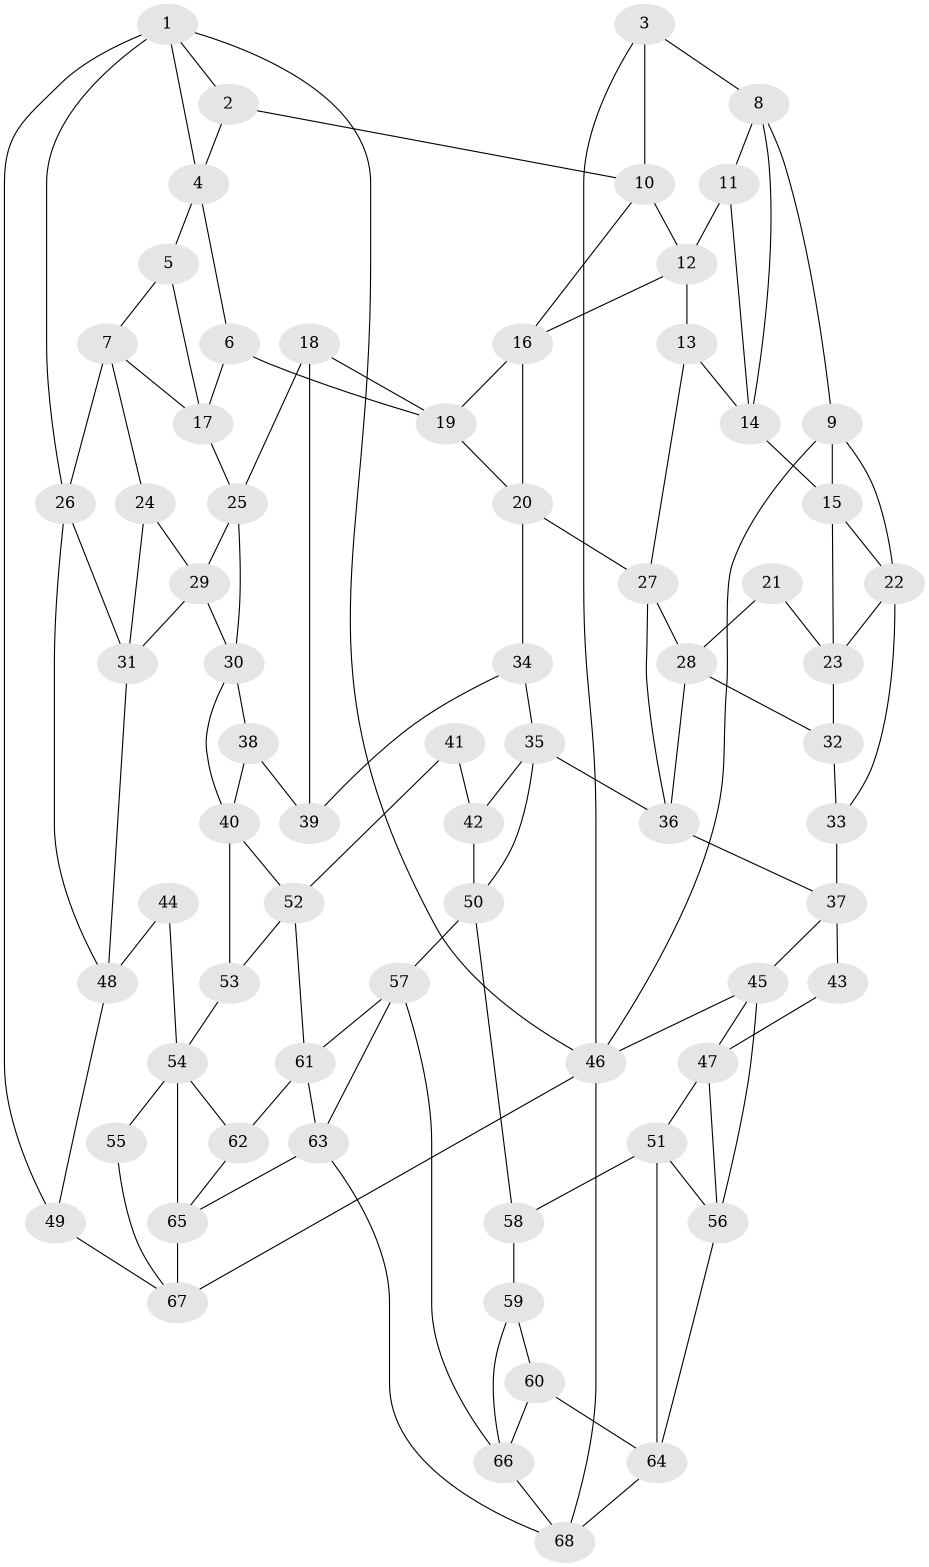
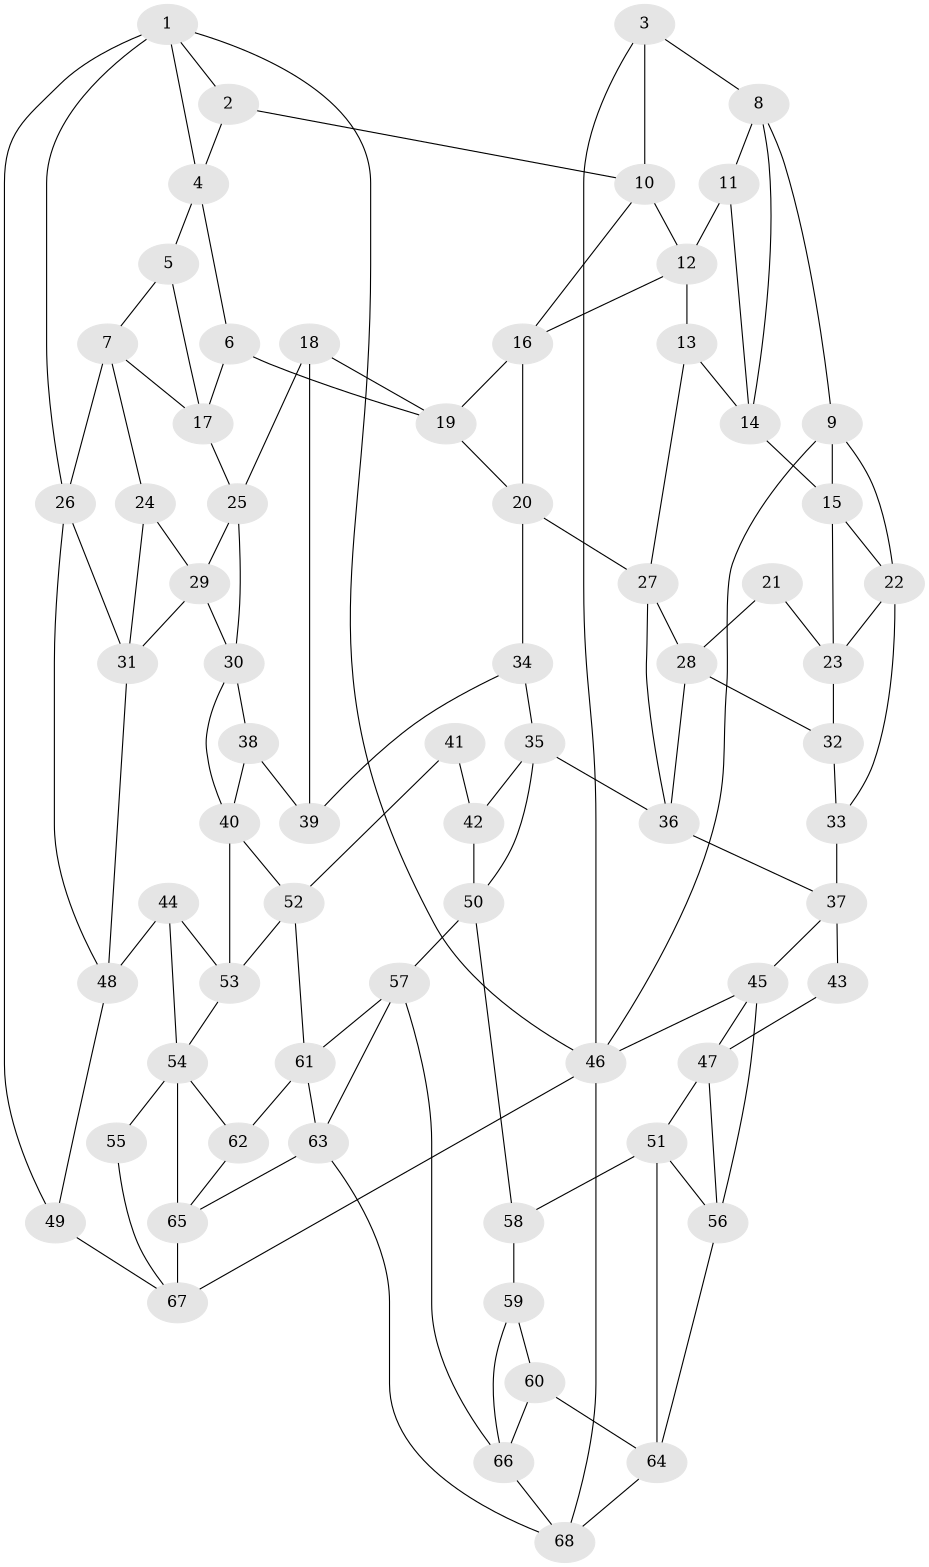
none -> (199, 943)
